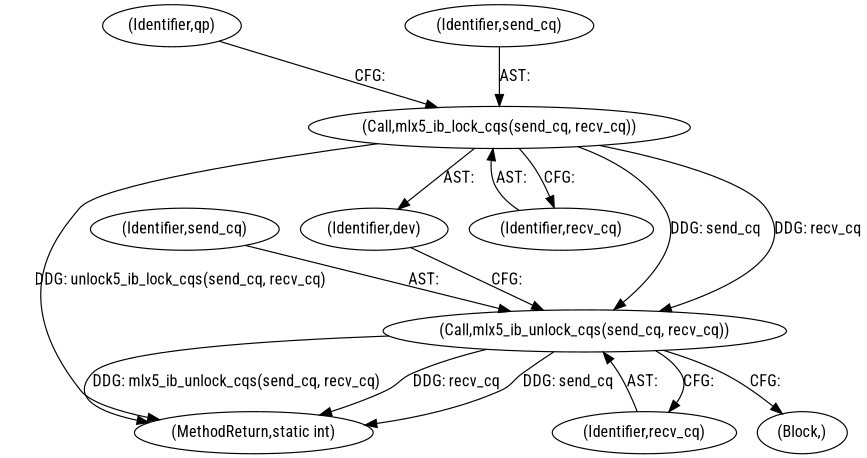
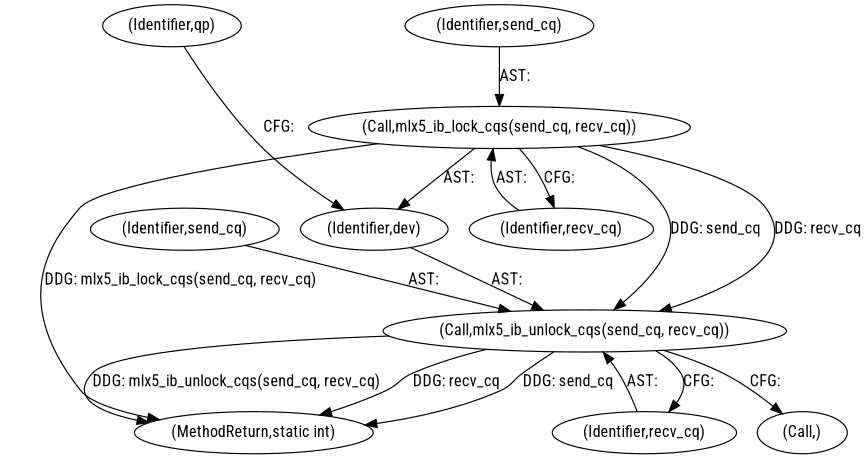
(323, 73) -> (249, 134)
(181, 280) -> (181, 280)
(509, 280) -> (509, 280)
(802, 433) -> (802, 433)
